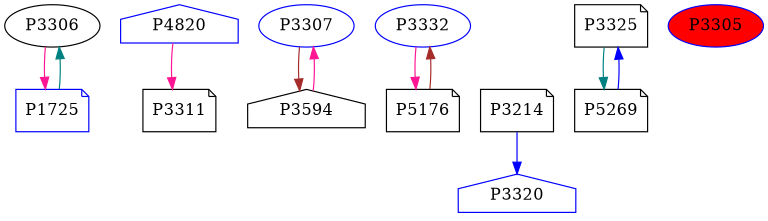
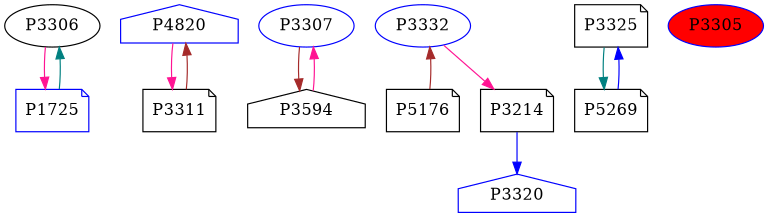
(415, 62) -> (464, 63)
none -> (187, 72)
